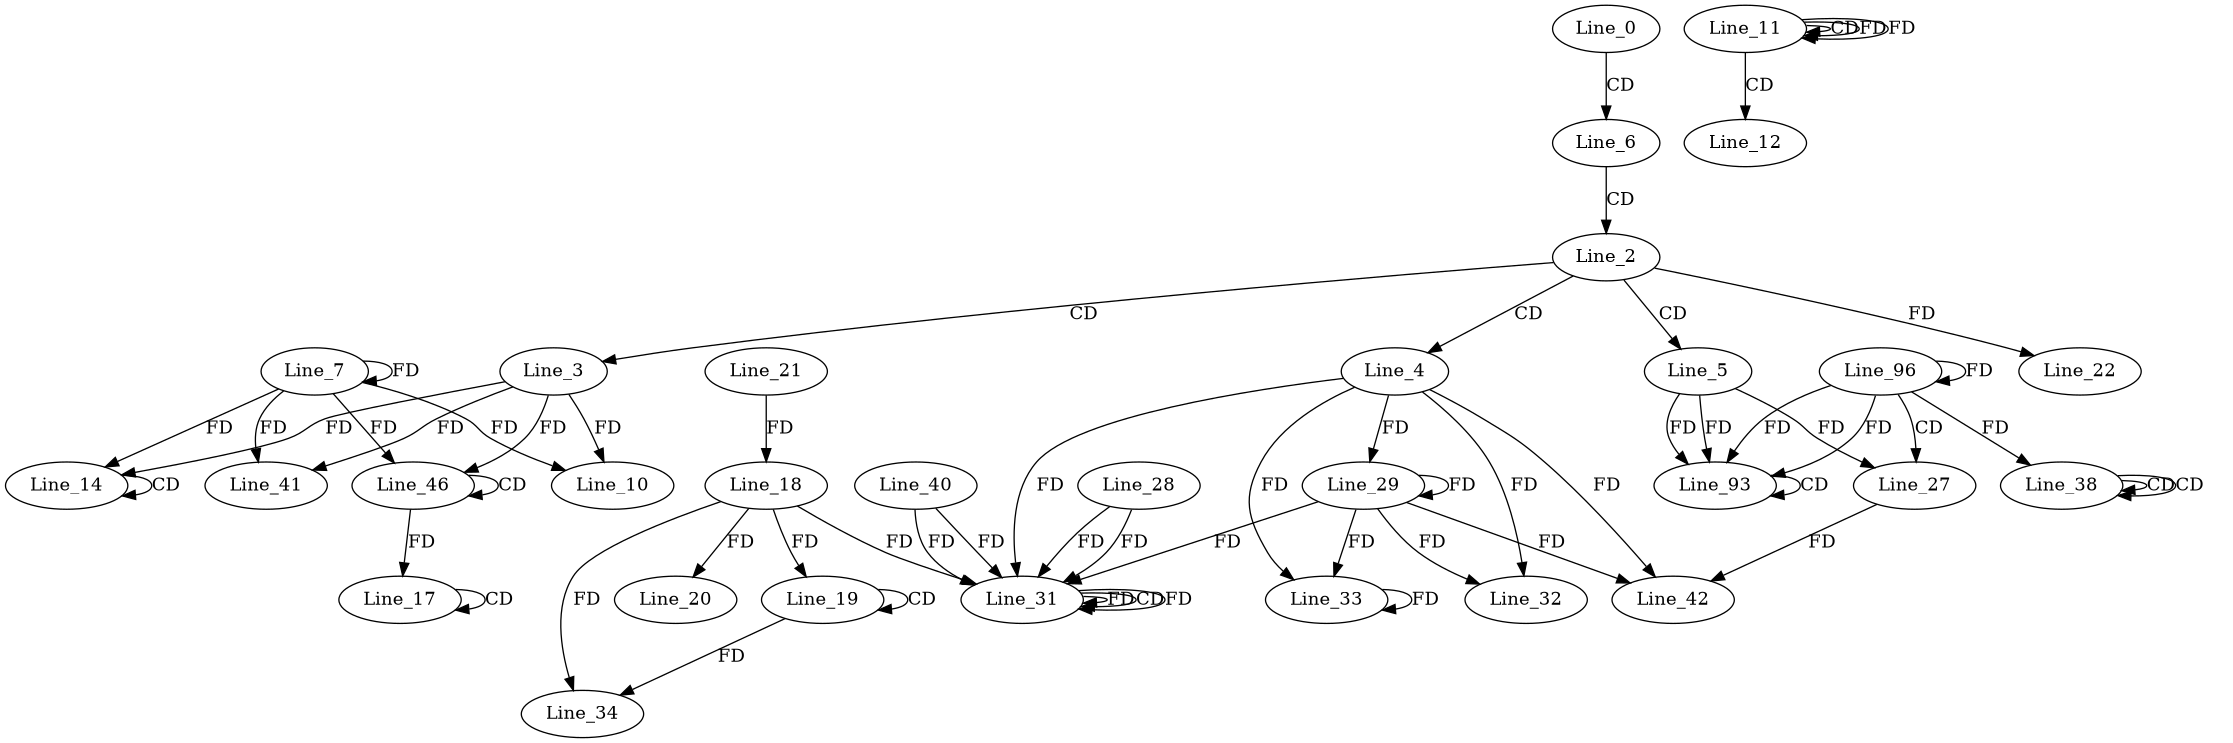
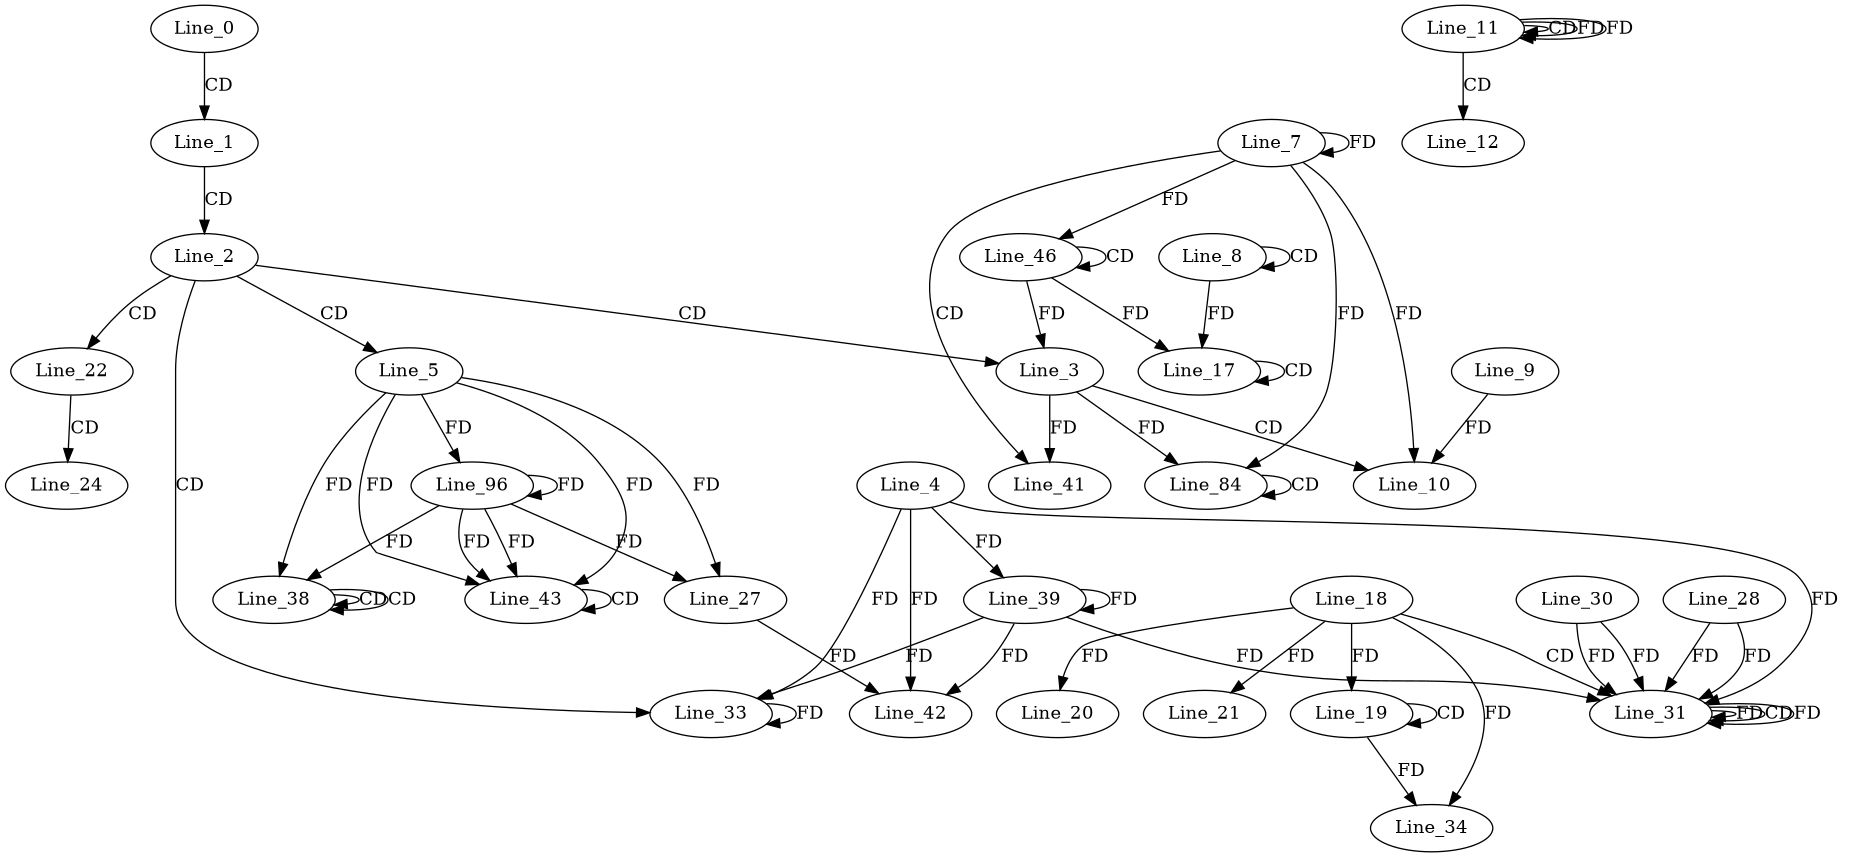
(1606, 143) -> (204, 143)
none -> (1212, 257)
(1506, 311) -> (233, 660)
(1923, 314) -> (143, 314)
none -> (1505, 371)
(766, 422) -> (1283, 653)
none -> (437, 423)
(274, 429) -> (950, 314)
(609, 429) -> (1269, 429)
(1929, 429) -> (630, 543)
(522, 441) -> (1034, 308)
none -> (321, 470)
none -> (67, 486)
(67, 486) -> (1206, 486)
(916, 486) -> (1577, 600)
(1363, 486) -> (1025, 600)
(1715, 486) -> (526, 600)
(900, 543) -> (1560, 657)
(1526, 600) -> none
